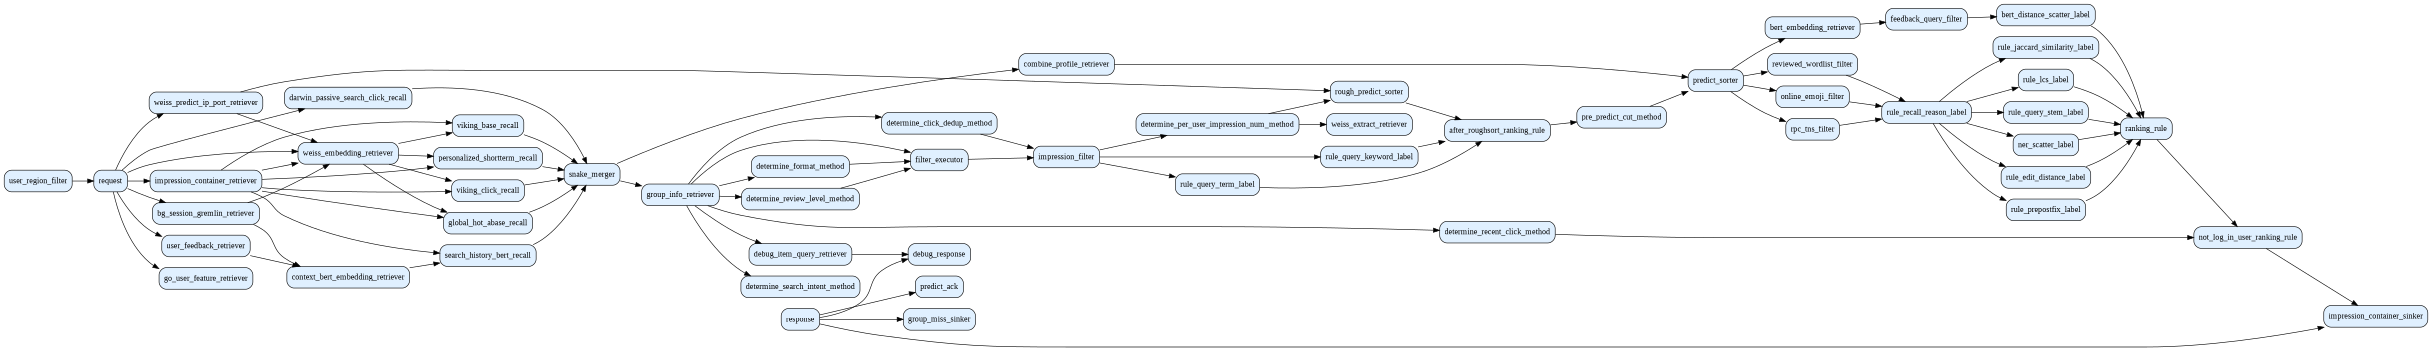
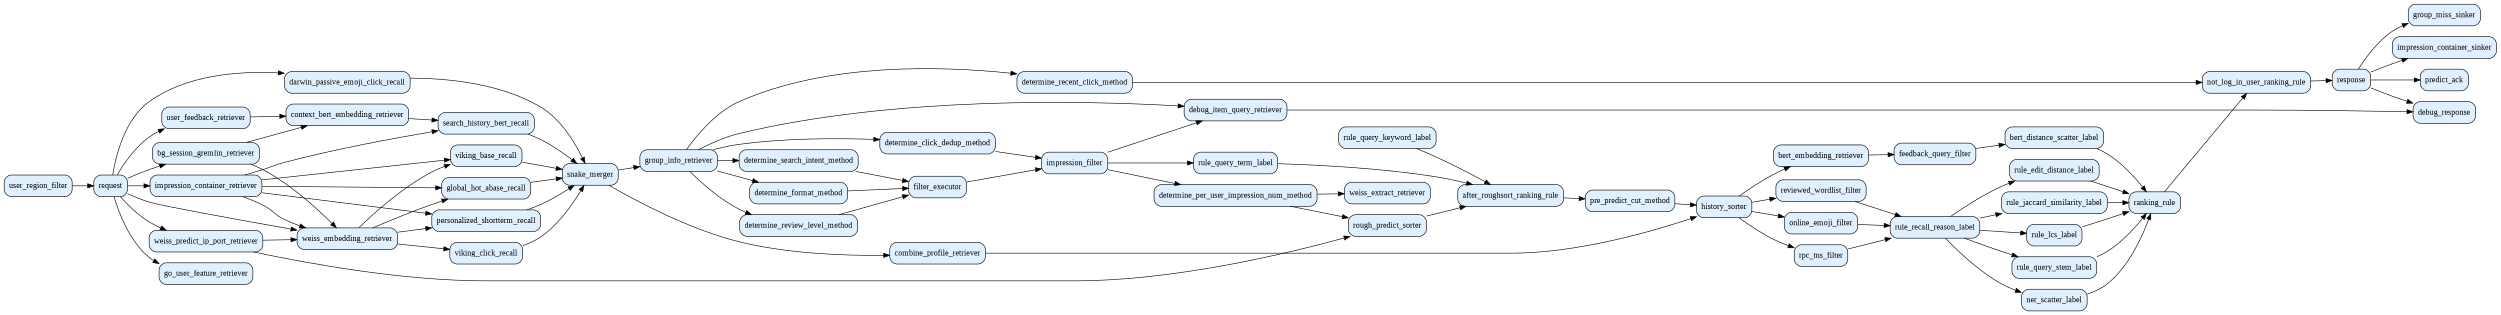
(1716, 81) -> (1724, 207)
(348, 98) -> (347, 82)
(792, 141) -> (879, 176)
(1207, 157) -> (1152, 138)
(354, 192) -> none
(2046, 210) -> none
(2309, 275) -> (2318, 81)
